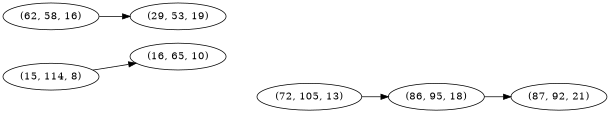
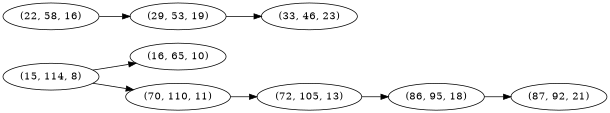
(51, 16) -> (51, 16)
none -> (309, 16)
none -> (178, 97)
